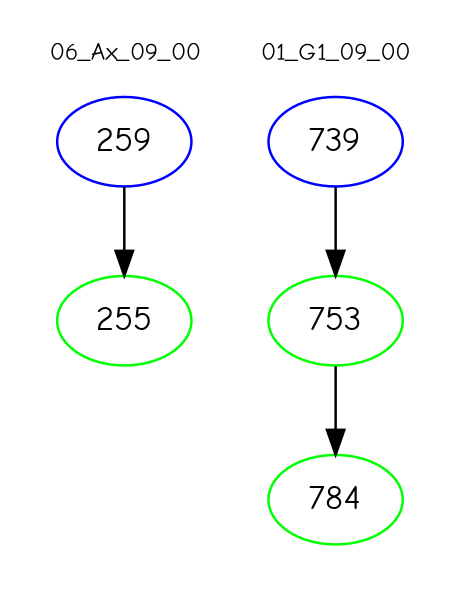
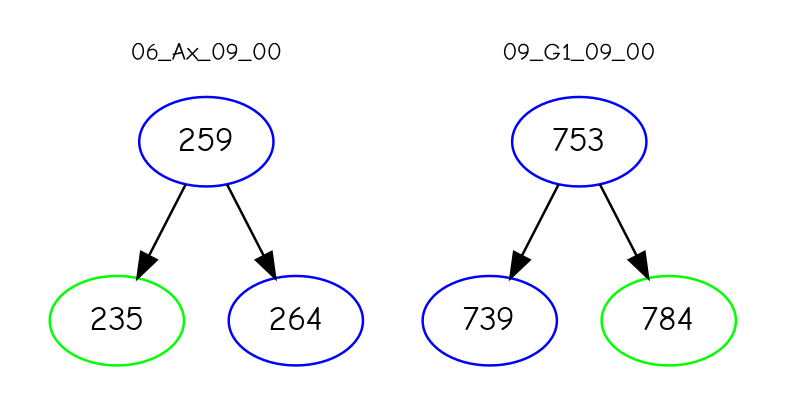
(337, 53) -> (579, 53)
(336, 219) -> (540, 220)
(124, 321) -> (117, 321)
none -> (296, 321)
(336, 321) -> (579, 142)
